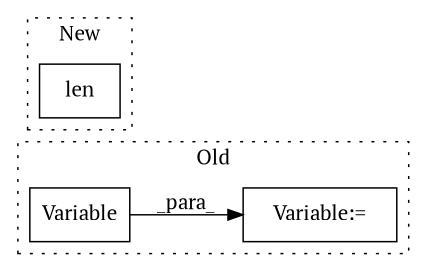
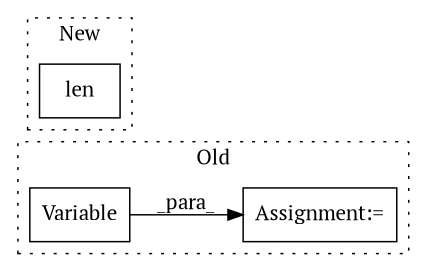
(320, 215) -> (320, 215)
